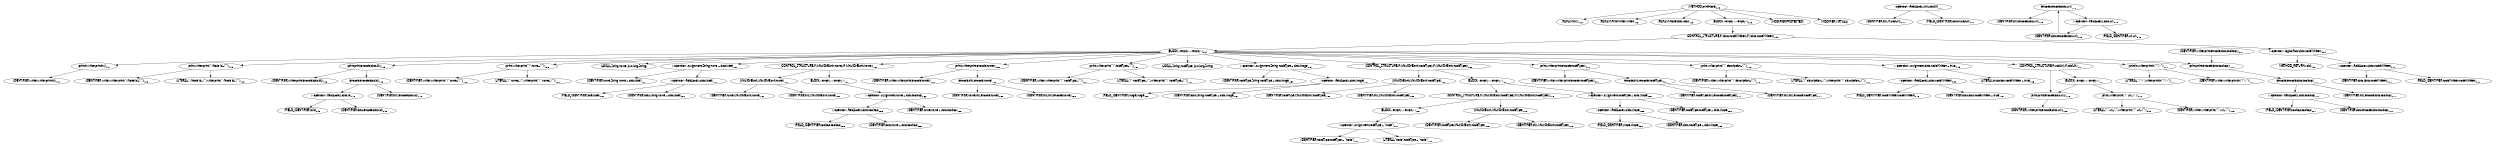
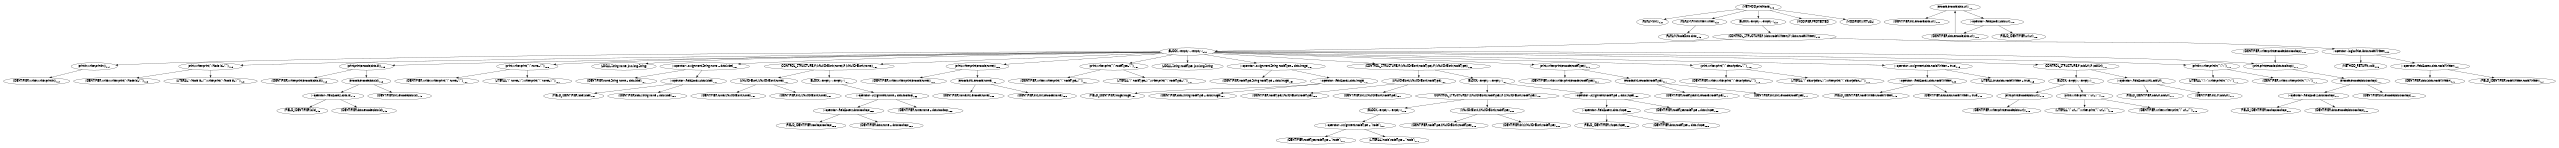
(1691, 14) -> (1692, 29)
(2051, 80) -> (2108, 74)
